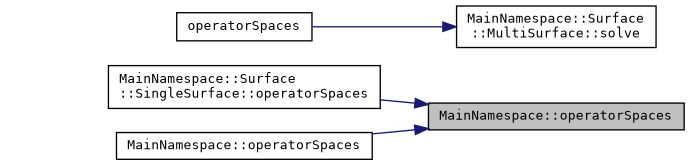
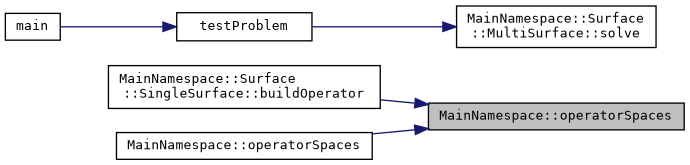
none -> (33, 27)
(244, 27) -> (244, 27)
(244, 87) -> (244, 87)
